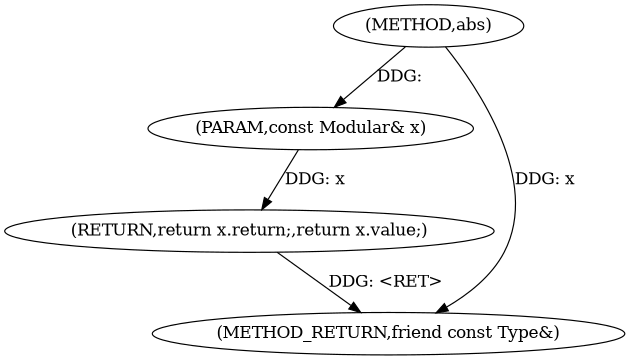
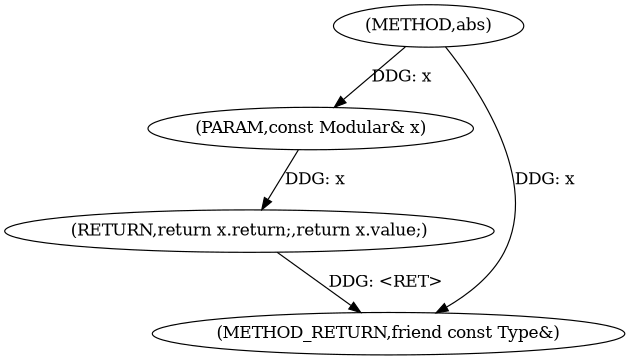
(402, 77) -> (402, 77)
